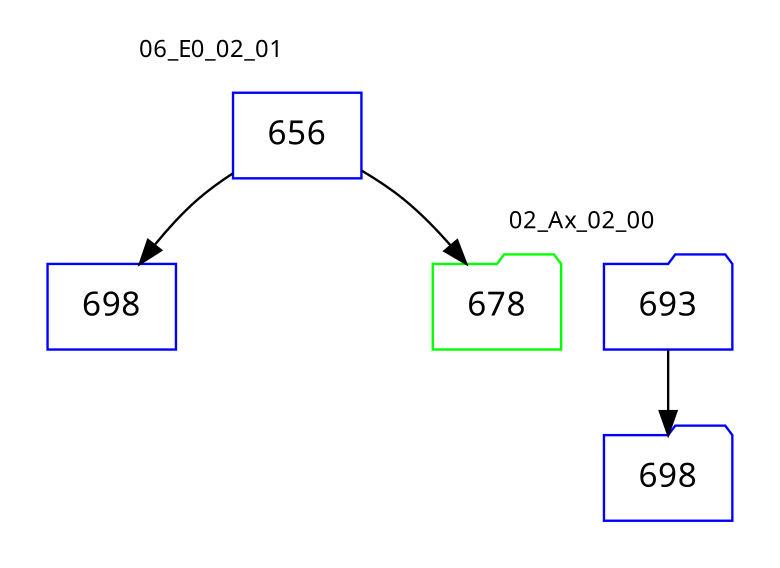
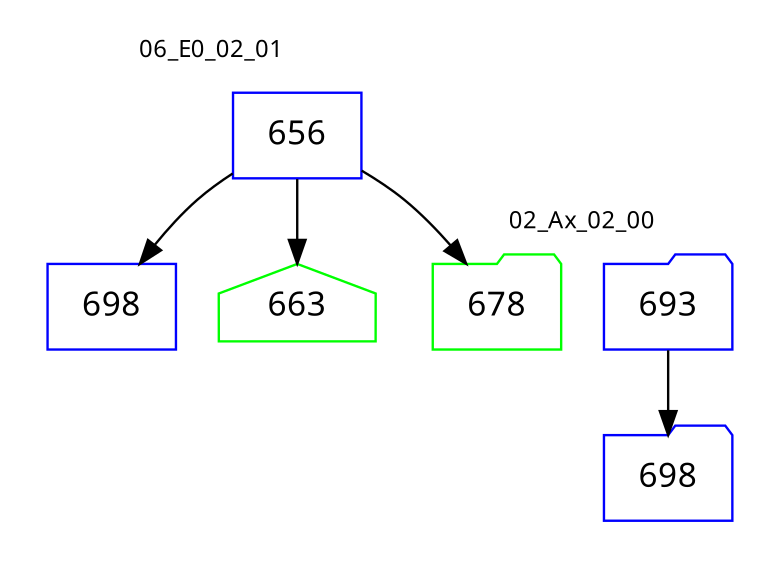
none -> (297, 307)
